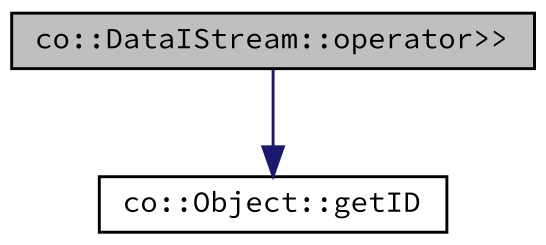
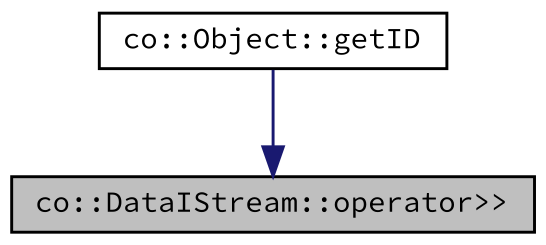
(273, 108) -> (273, 108)
